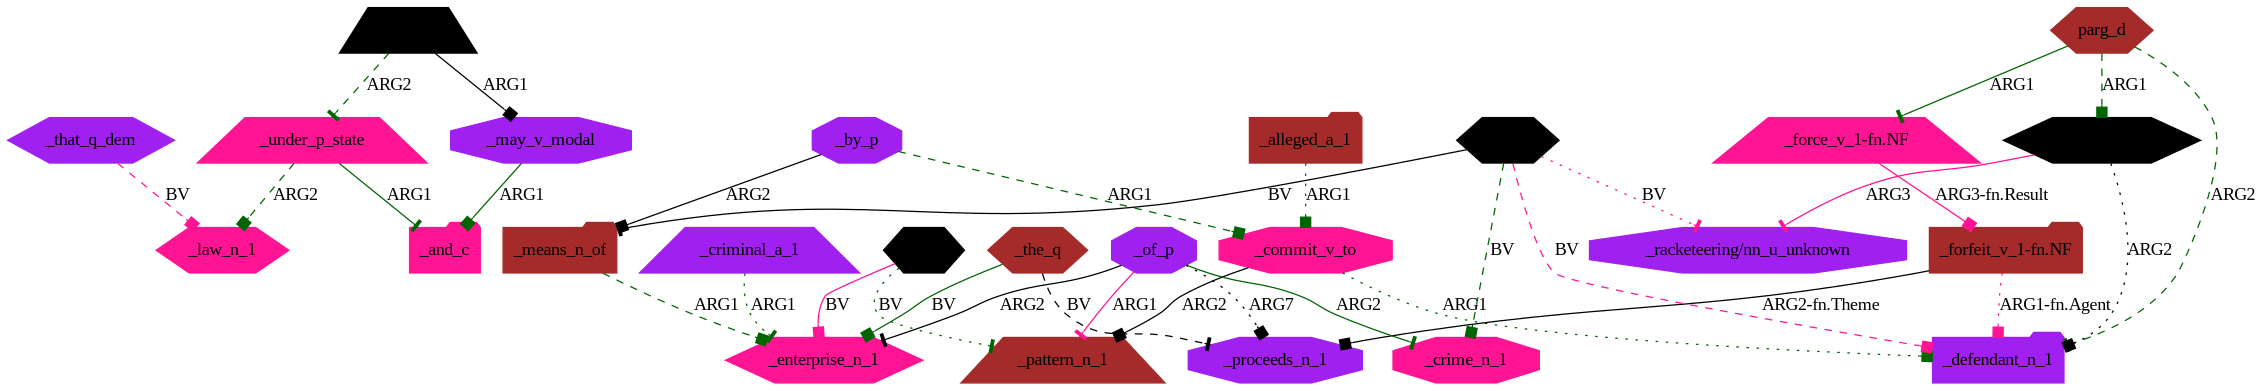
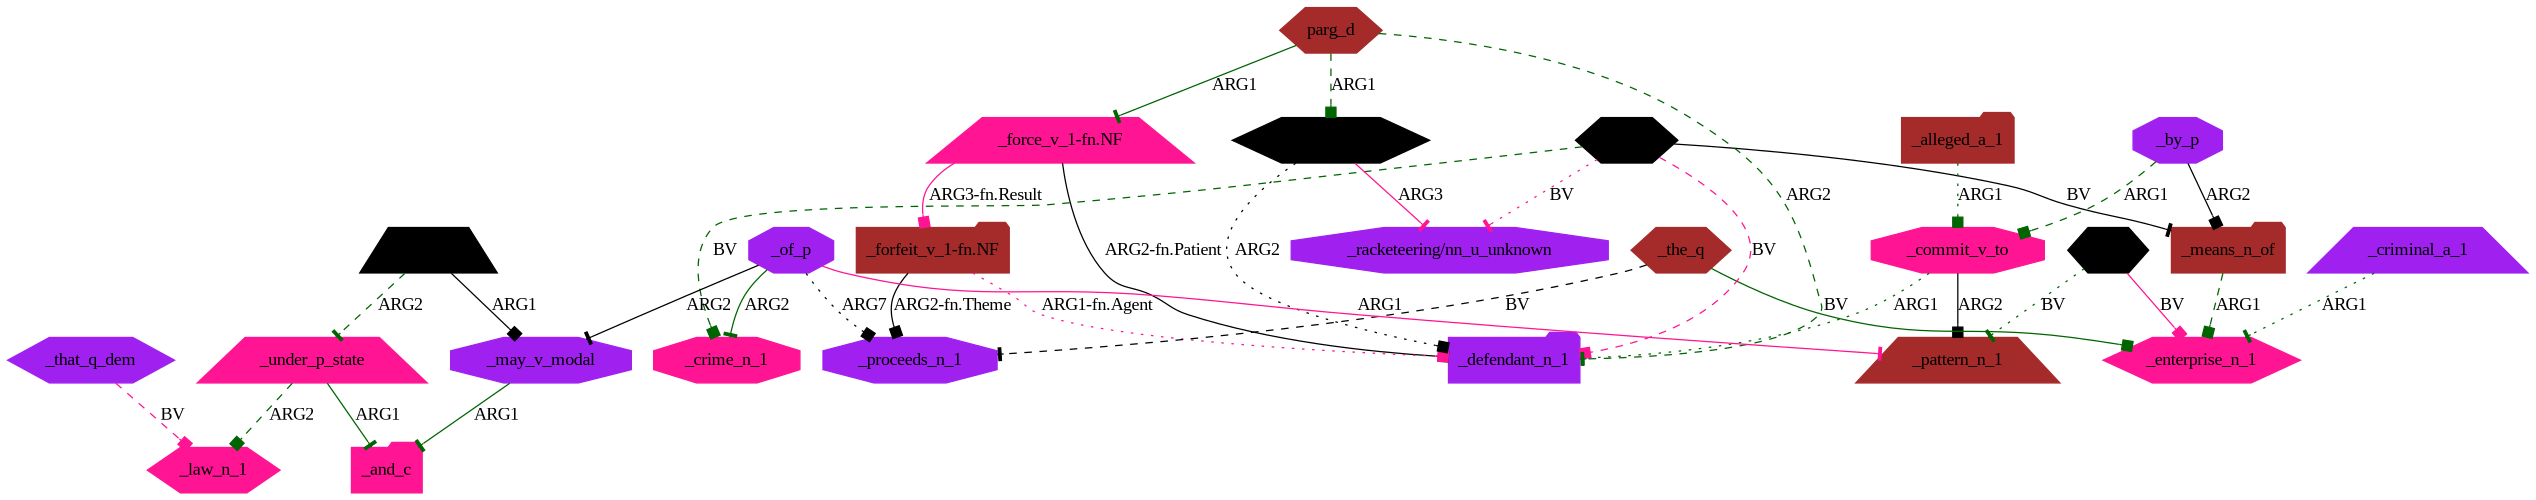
(497, 190) -> (467, 413)
(1002, 295) -> (675, 301)
none -> (1206, 320)
(1626, 339) -> (1825, 323)
